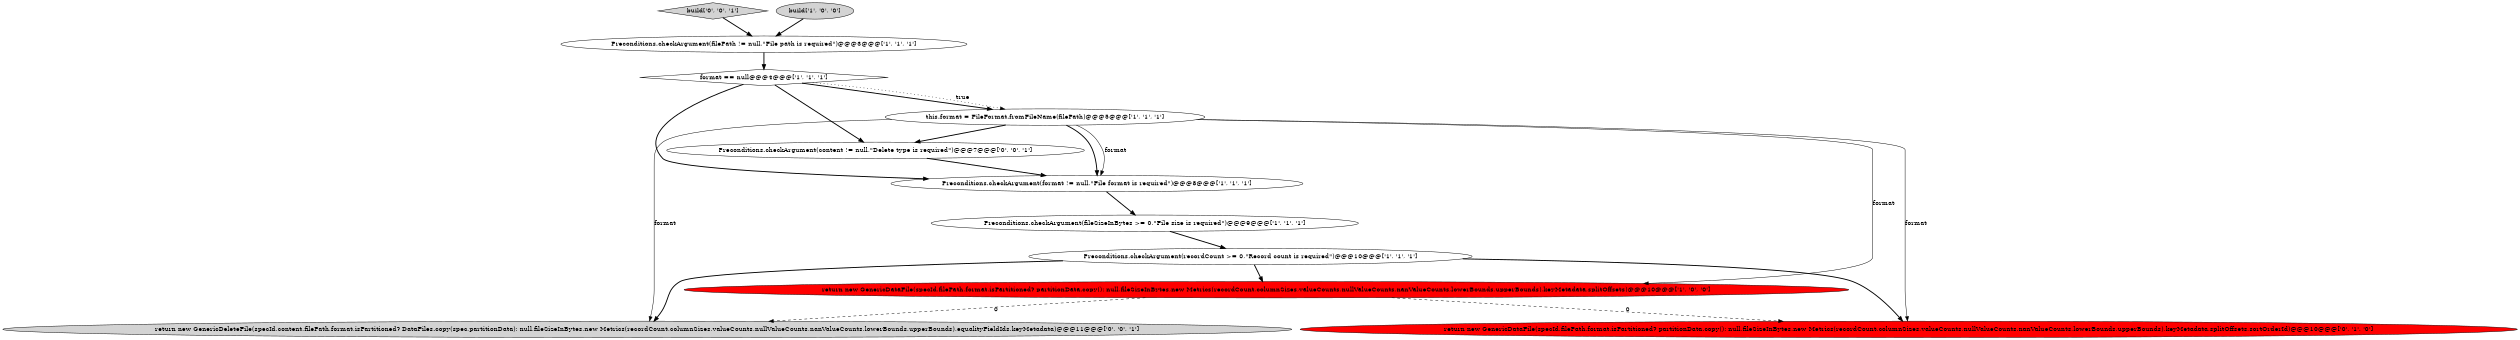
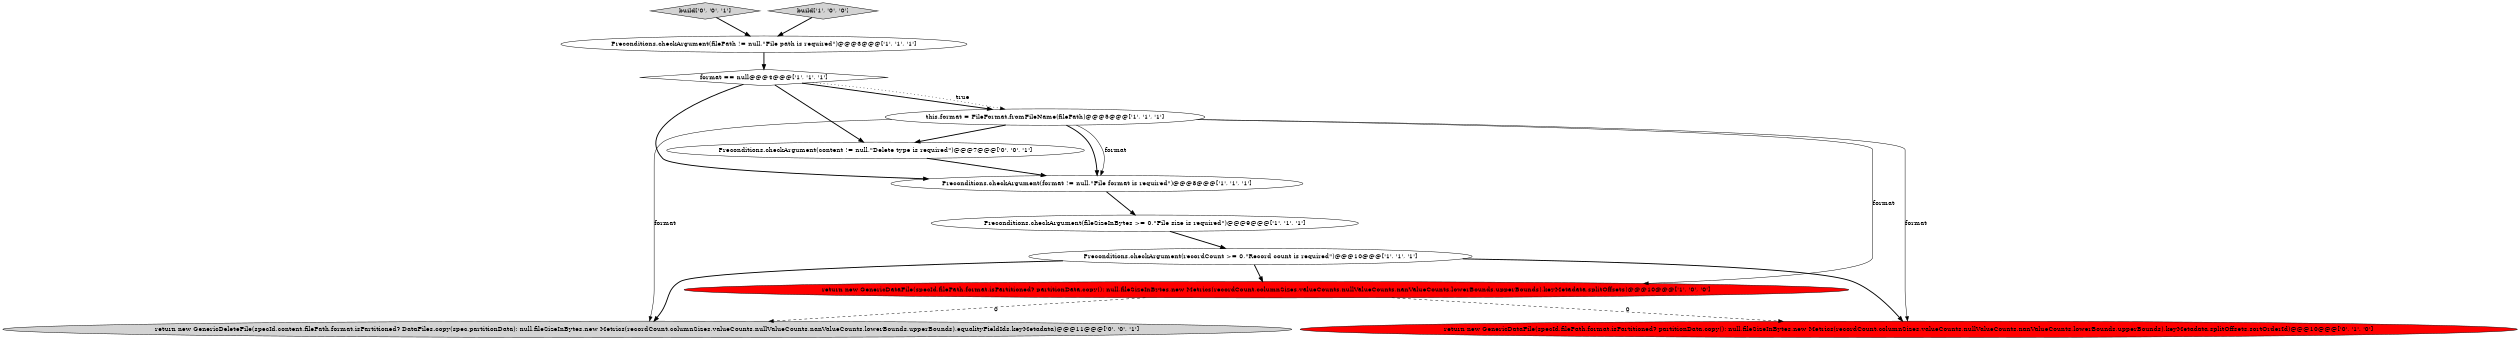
(815, 11) -> (823, 11)
